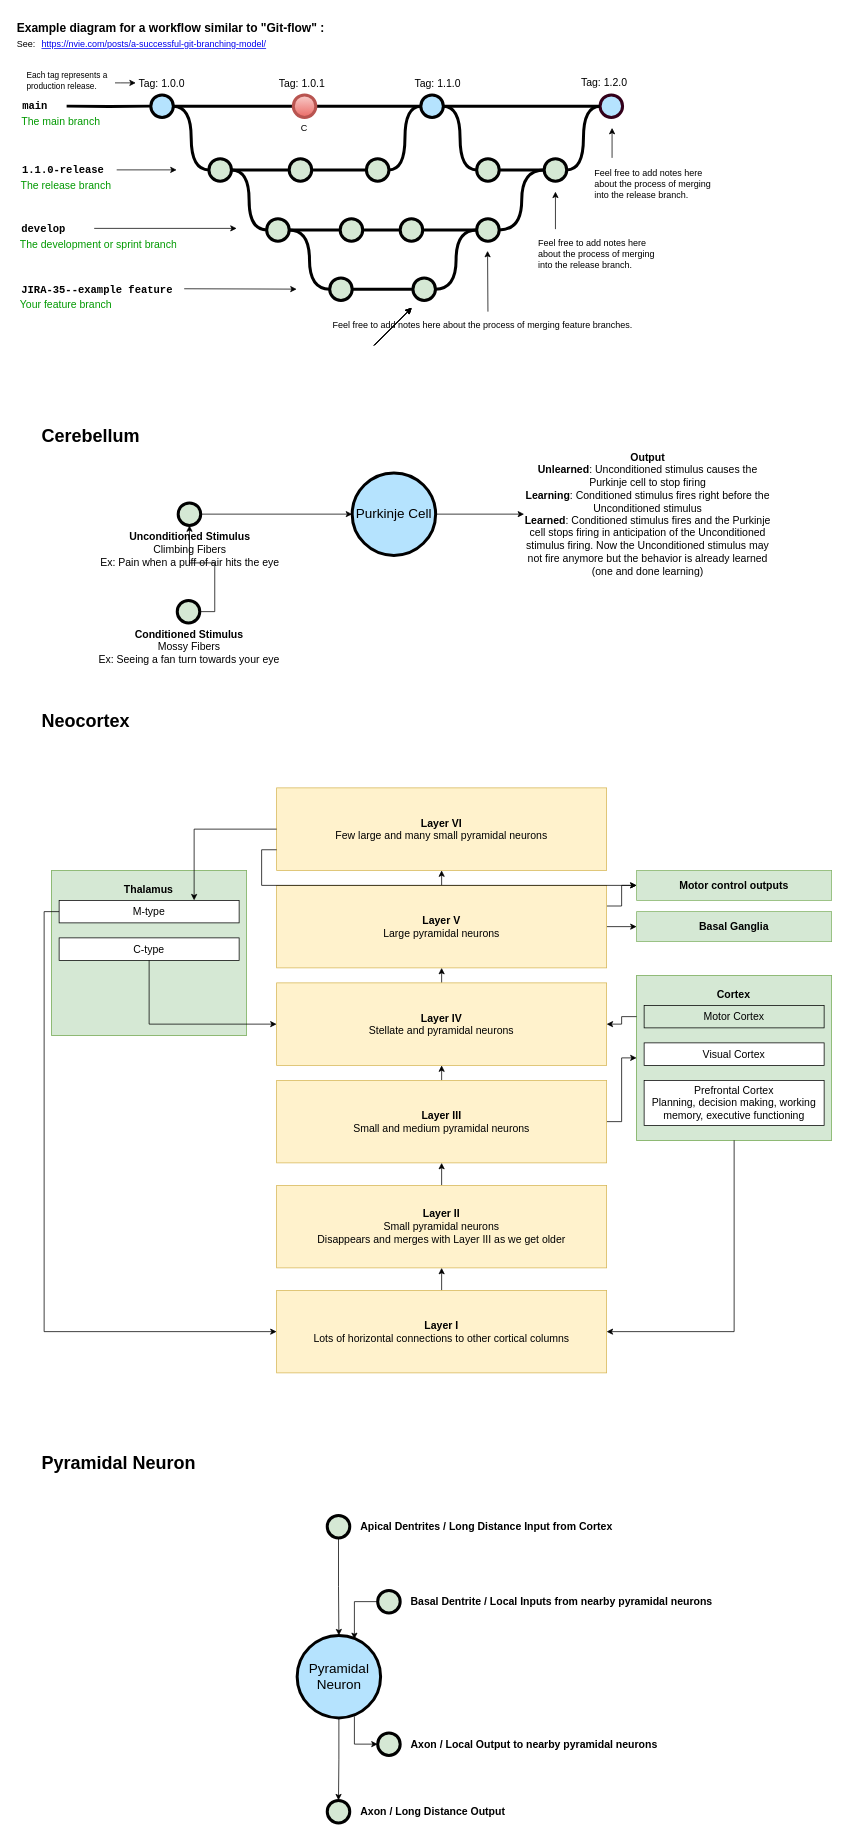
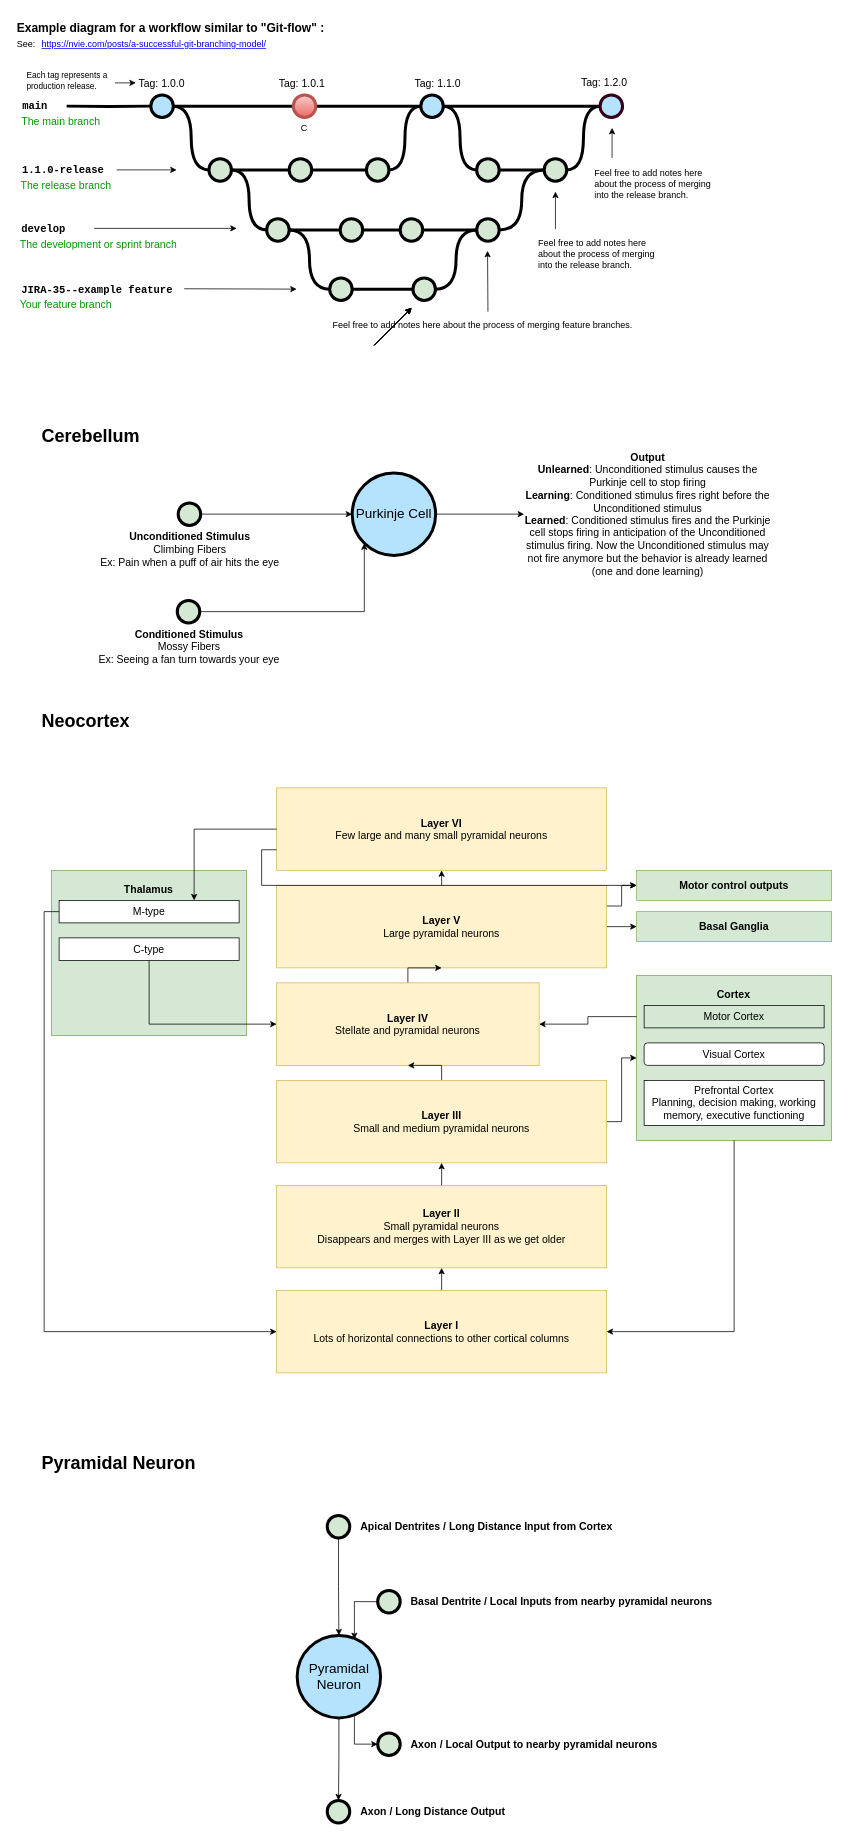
(215, 588) -> (319, 612)
(441, 1024) -> (408, 1024)
(734, 1054) -> (734, 1054)
